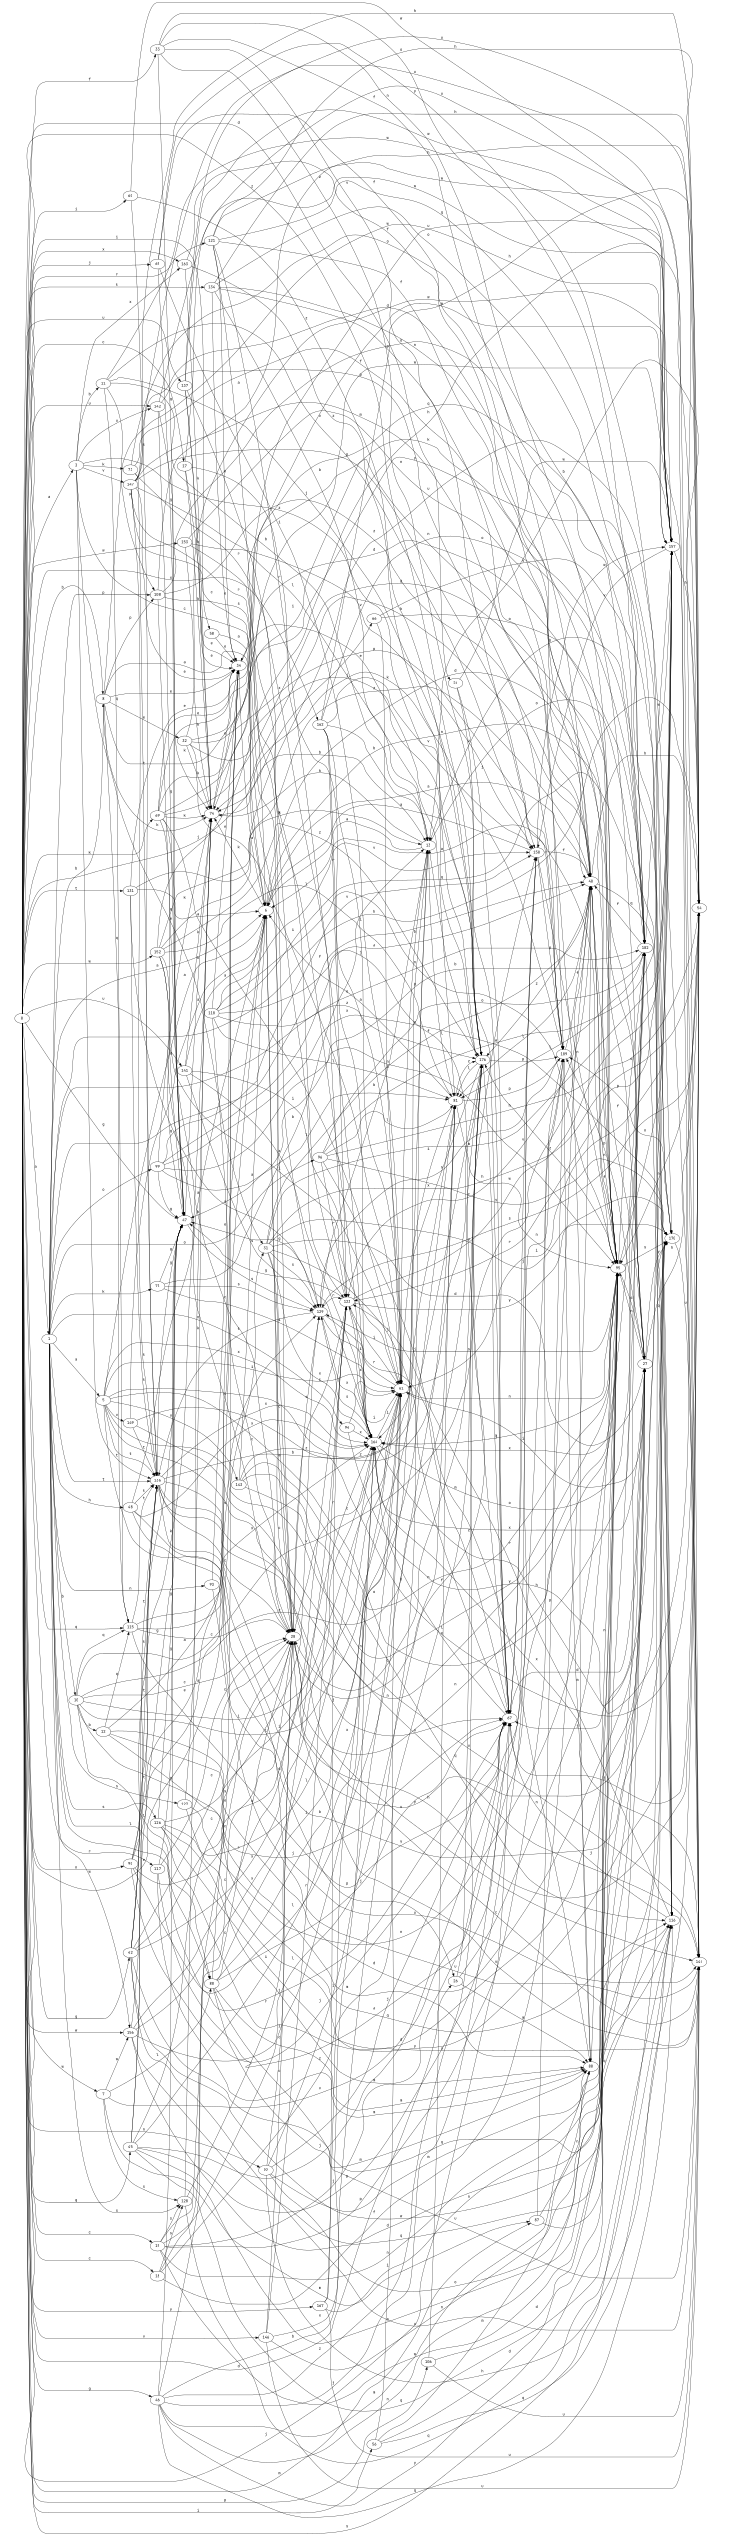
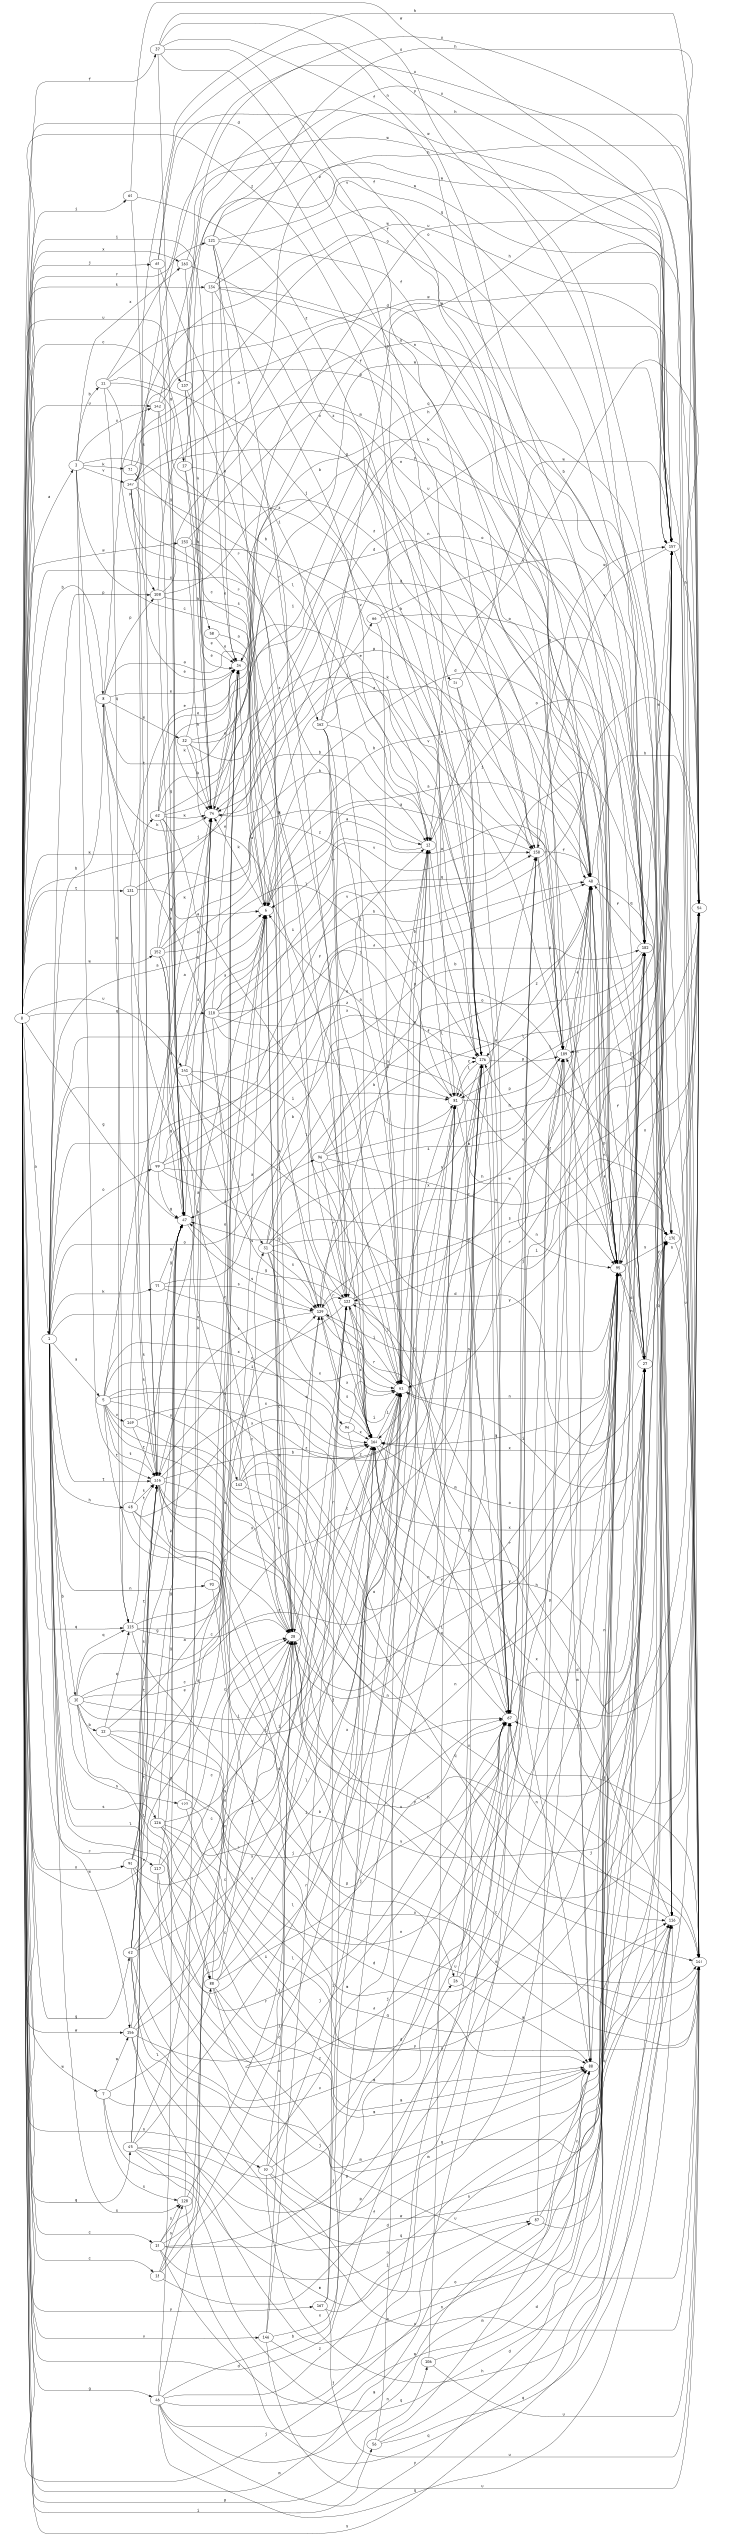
(158, 50) -> (158, 50)
(158, 816) -> (158, 816)
none -> (115, 1013)
(645, 1135) -> (683, 1252)
(307, 1432) -> (238, 1374)
